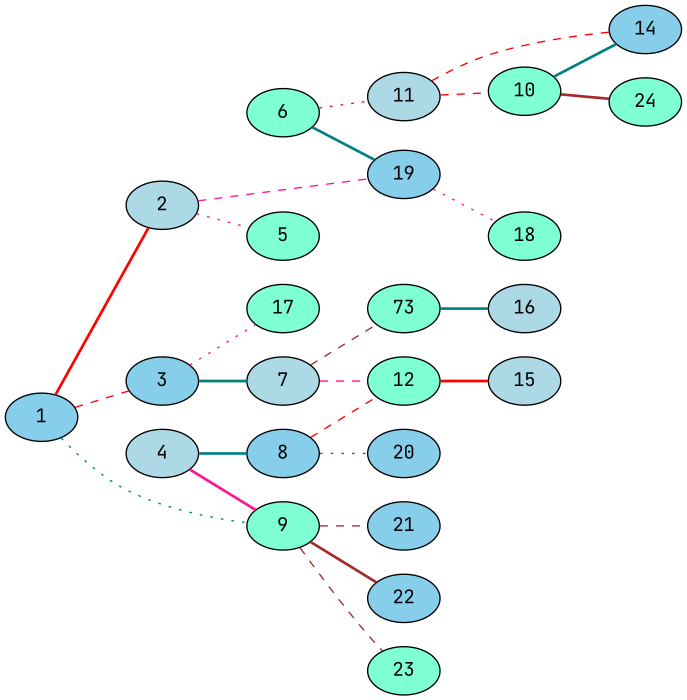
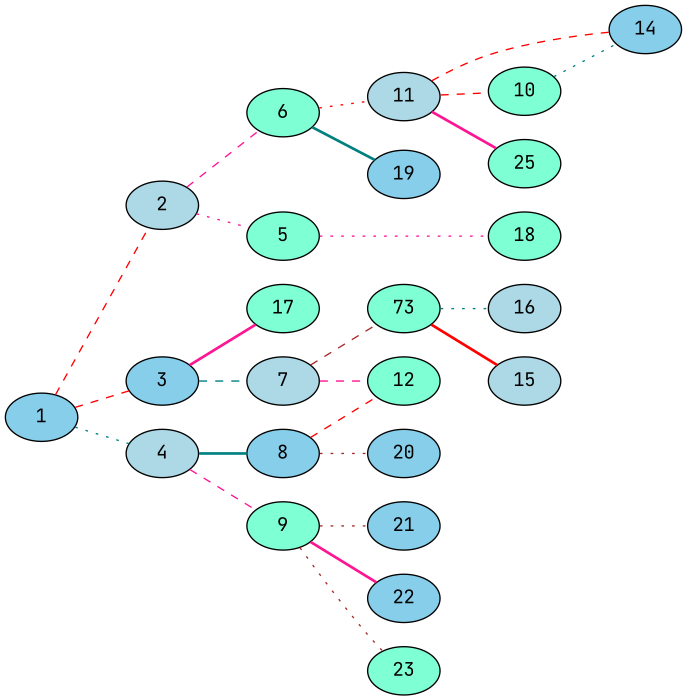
(585, 60) -> (585, 60)
(645, 102) -> none
none -> (525, 164)
(283, 190) -> (223, 159)
(464, 205) -> (404, 236)
(464, 309) -> (464, 309)
(102, 311) -> (102, 311)
(223, 345) -> (223, 345)
(223, 381) -> (223, 381)
(464, 381) -> (464, 345)
(223, 490) -> (223, 490)
(146, 498) -> (102, 435)
(344, 526) -> (344, 526)
(343, 562) -> (343, 562)
(340, 601) -> (340, 601)
